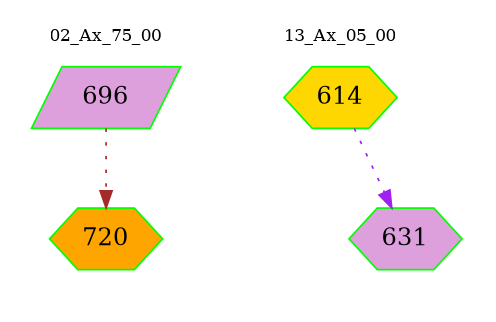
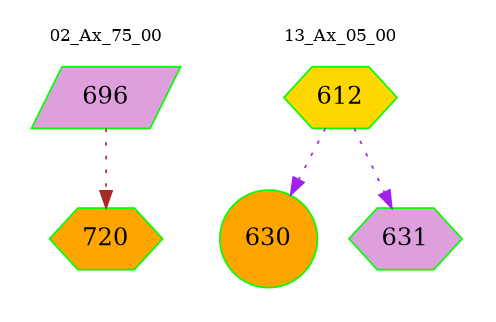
(341, 98) -> (341, 98)
none -> (269, 239)
